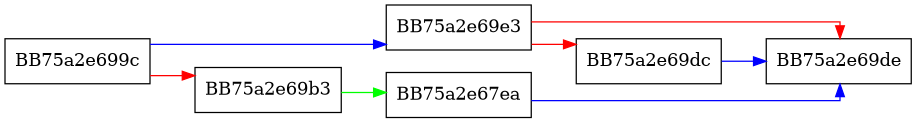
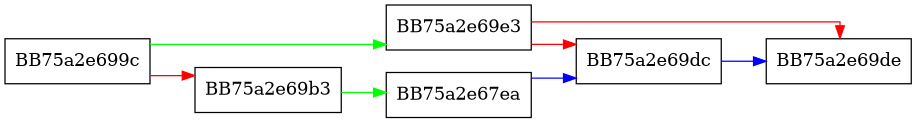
(262, 44) -> (262, 44)
(688, 101) -> (548, 78)
